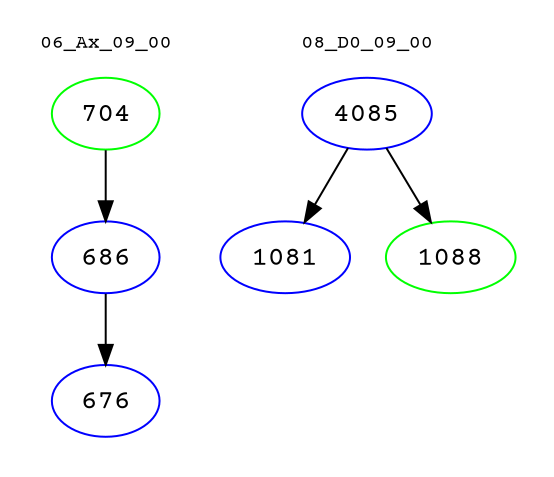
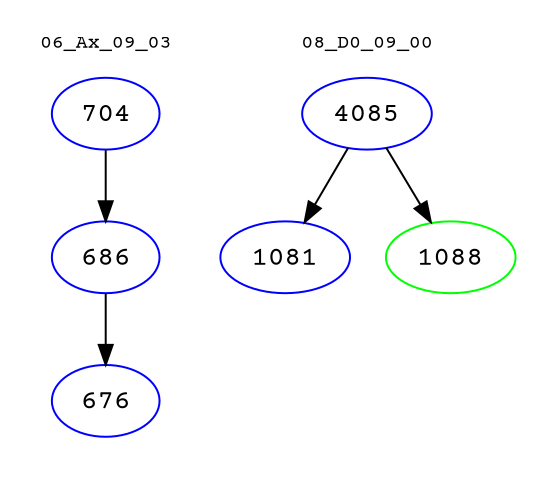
(107, 43) -> (107, 43)
(106, 114) -> (106, 114)
